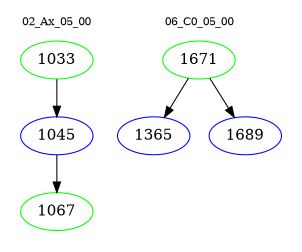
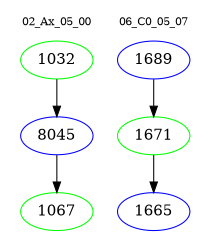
(200, 23) -> (154, 23)
(57, 60) -> (57, 60)
(219, 93) -> (154, 93)
(57, 136) -> (57, 136)
(154, 136) -> (154, 212)
